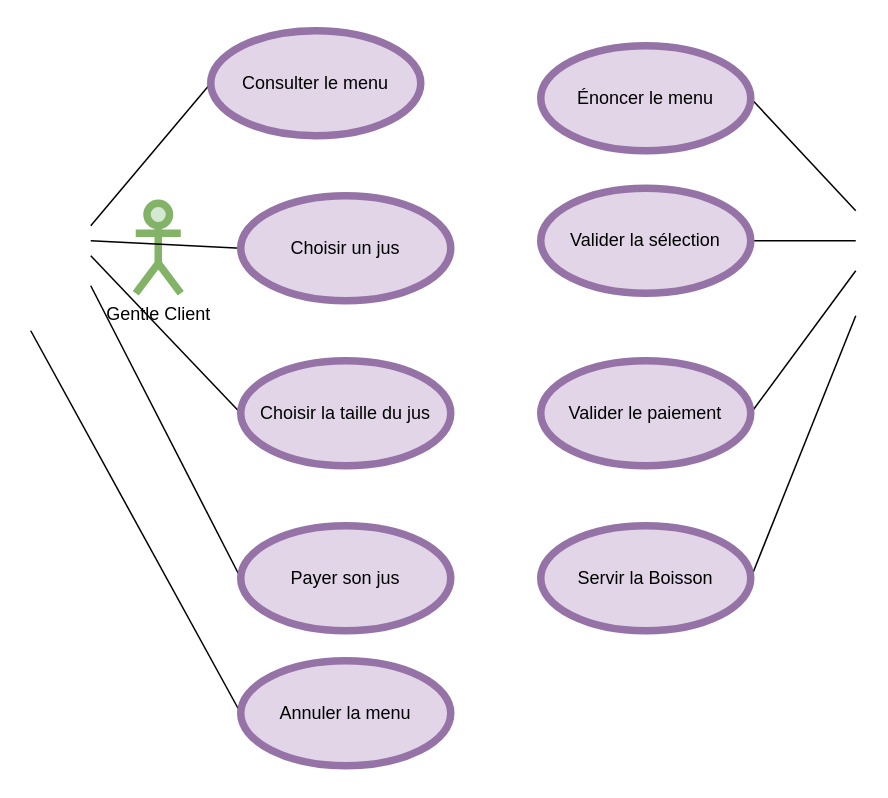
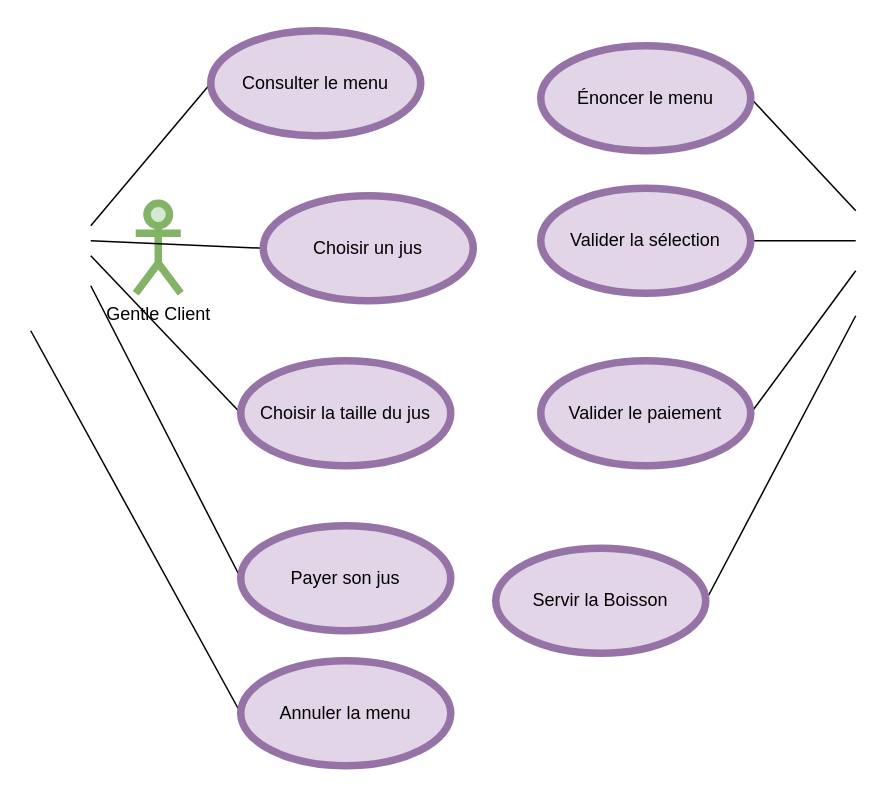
(346, 248) -> (368, 248)
(646, 578) -> (601, 601)
